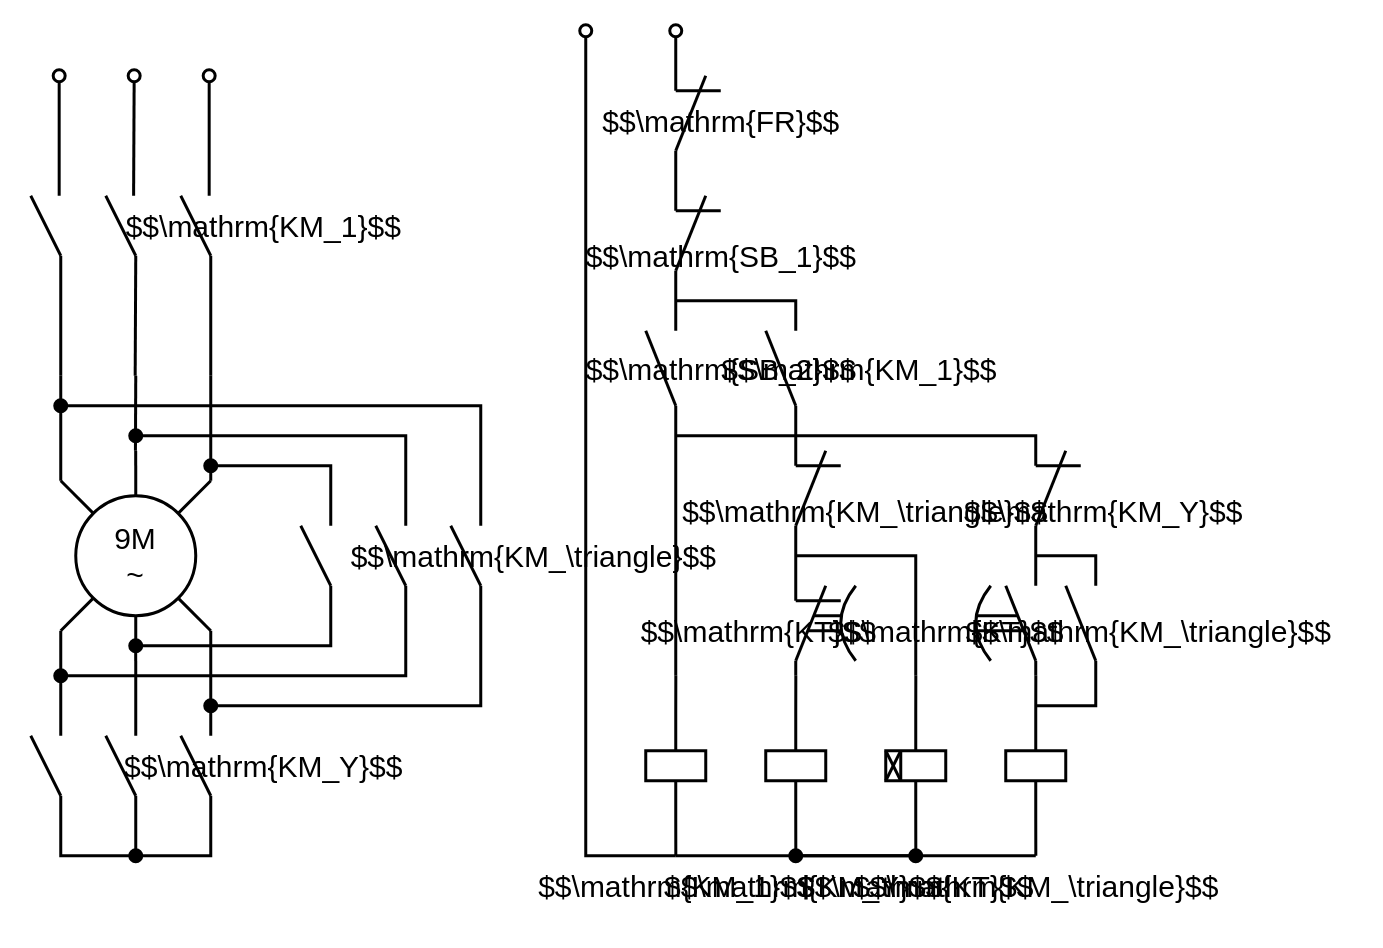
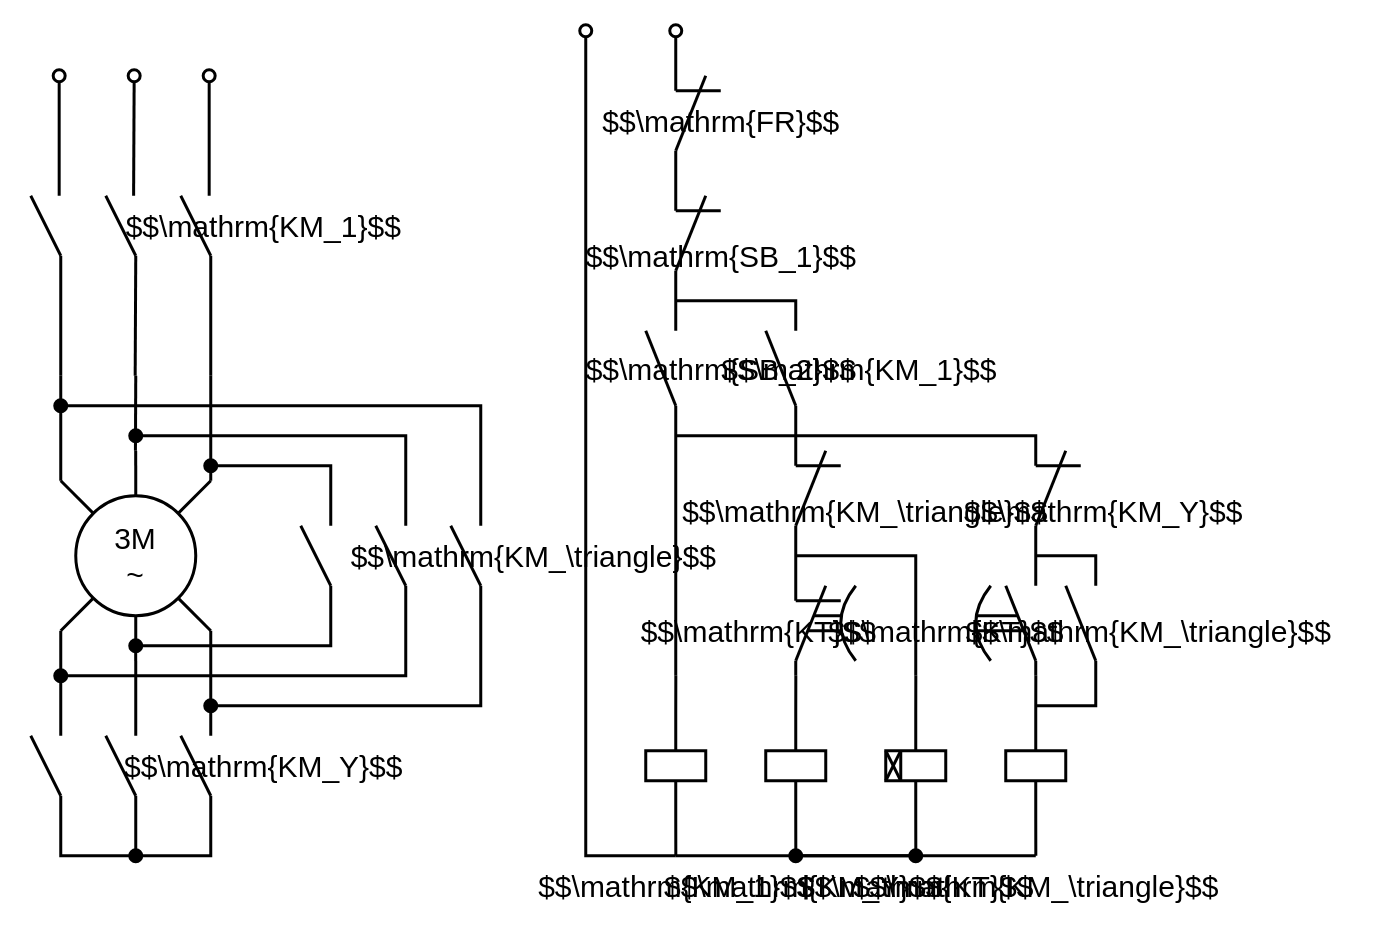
(136, 556) -> (136, 556)
